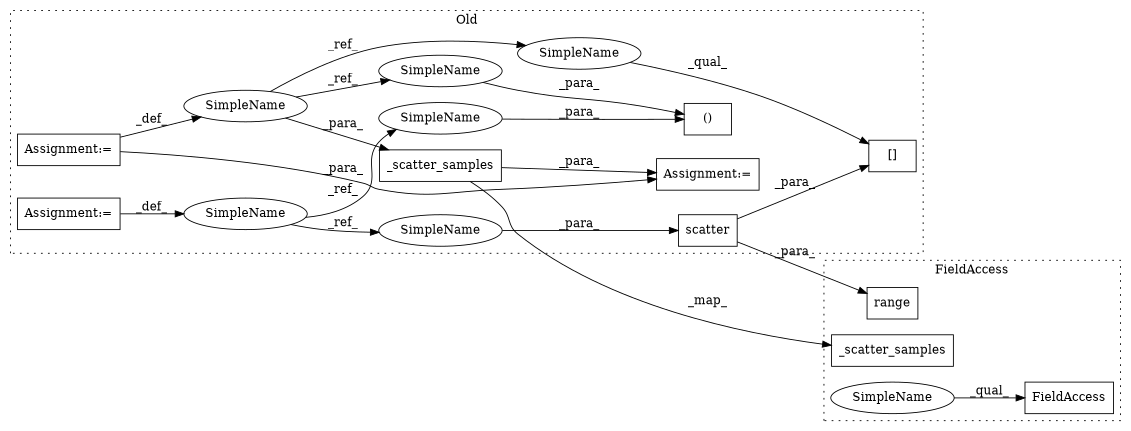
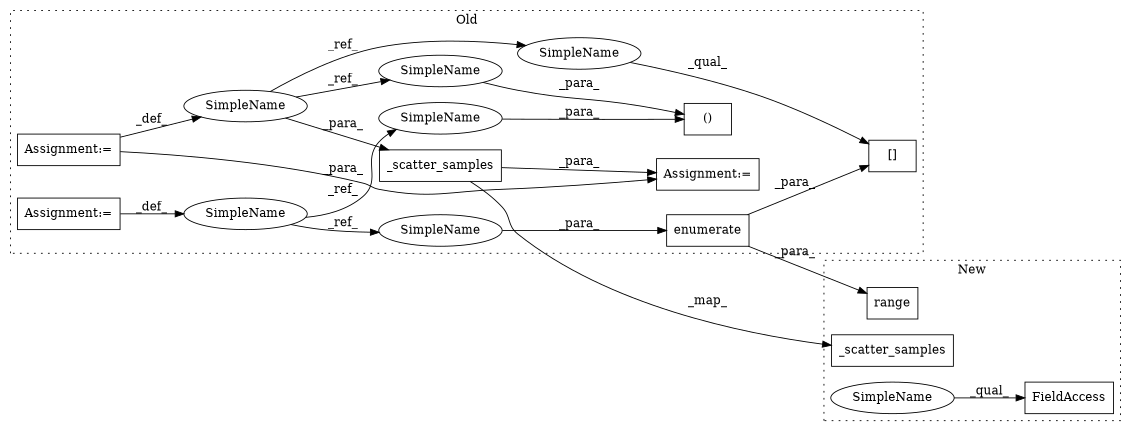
(708, 230) -> (708, 230)
(972, 270) -> (972, 270)
